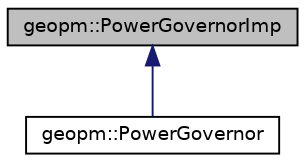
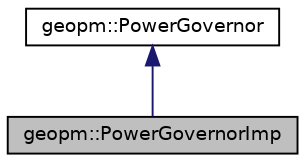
(153, 91) -> (153, 91)
